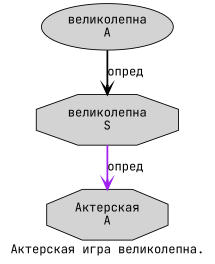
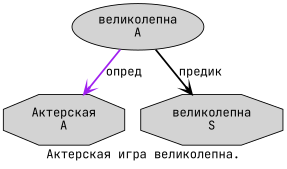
(126, 72) -> (201, 72)
(107, 163) -> (105, 69)
